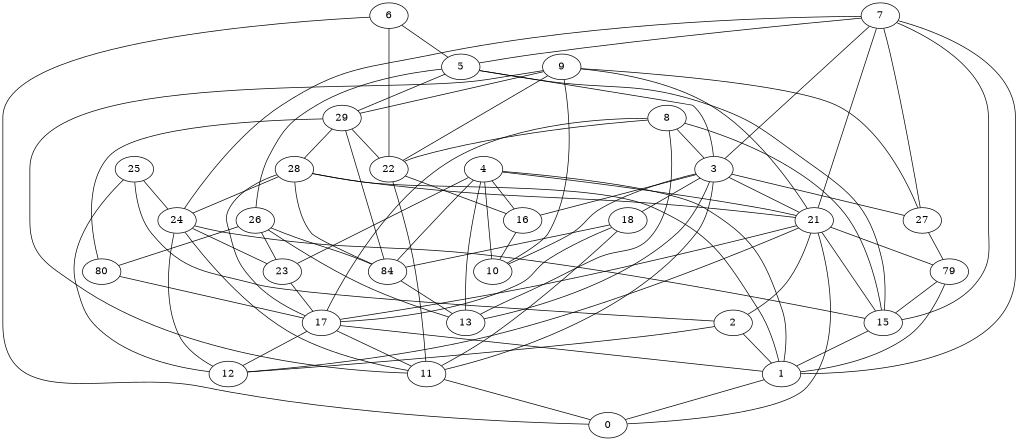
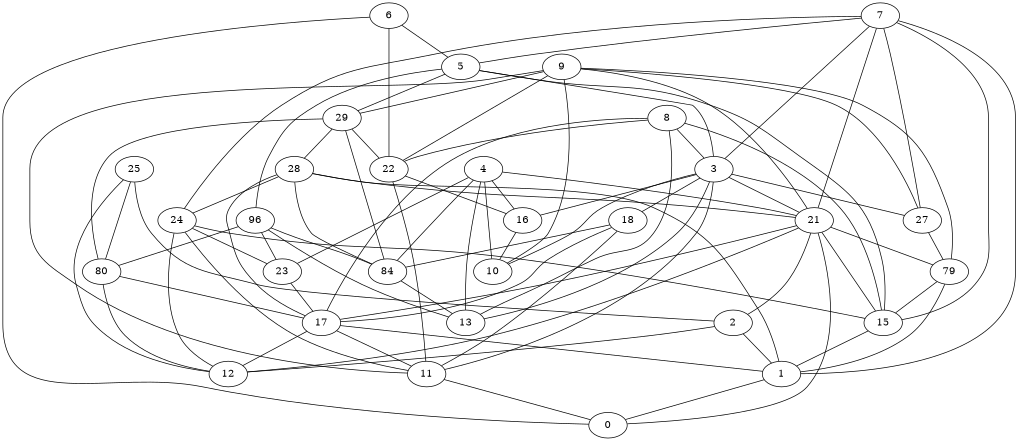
none -> (817, 91)
(156, 195) -> (118, 220)
(720, 218) -> none
(255, 220) -> (255, 220)
none -> (139, 347)
